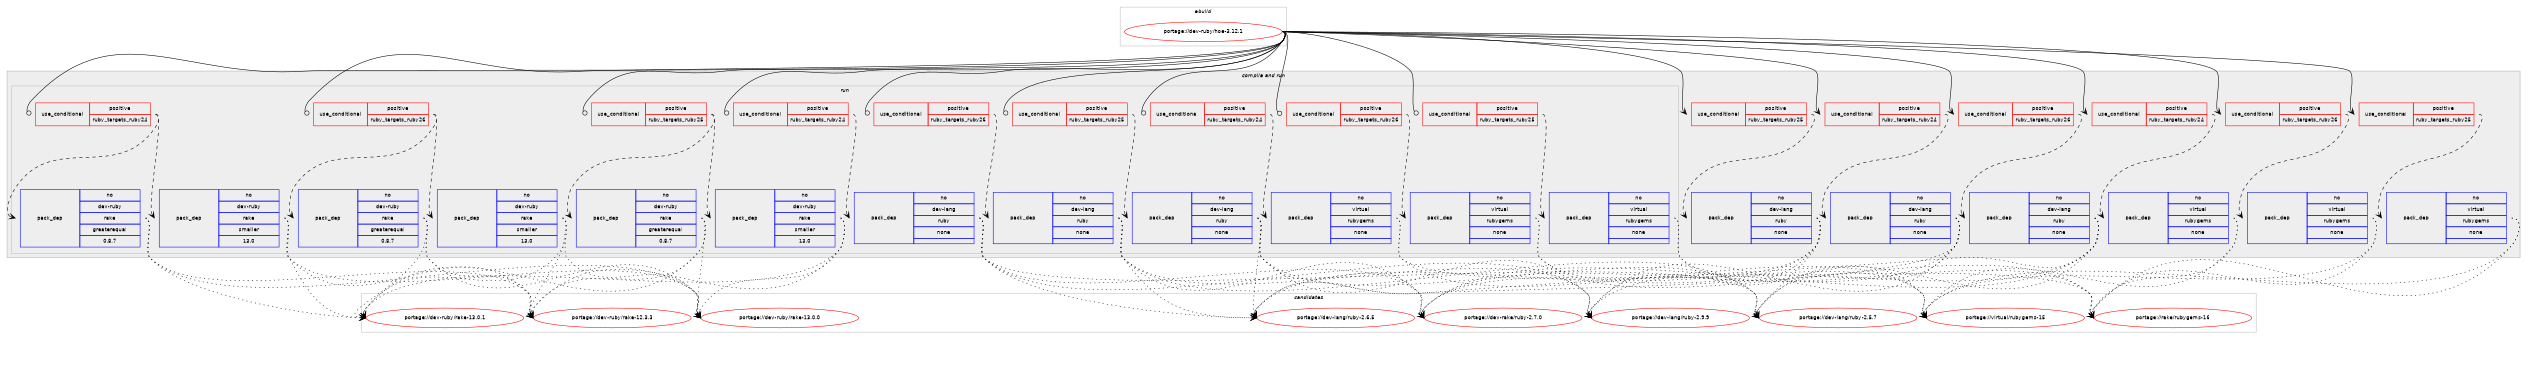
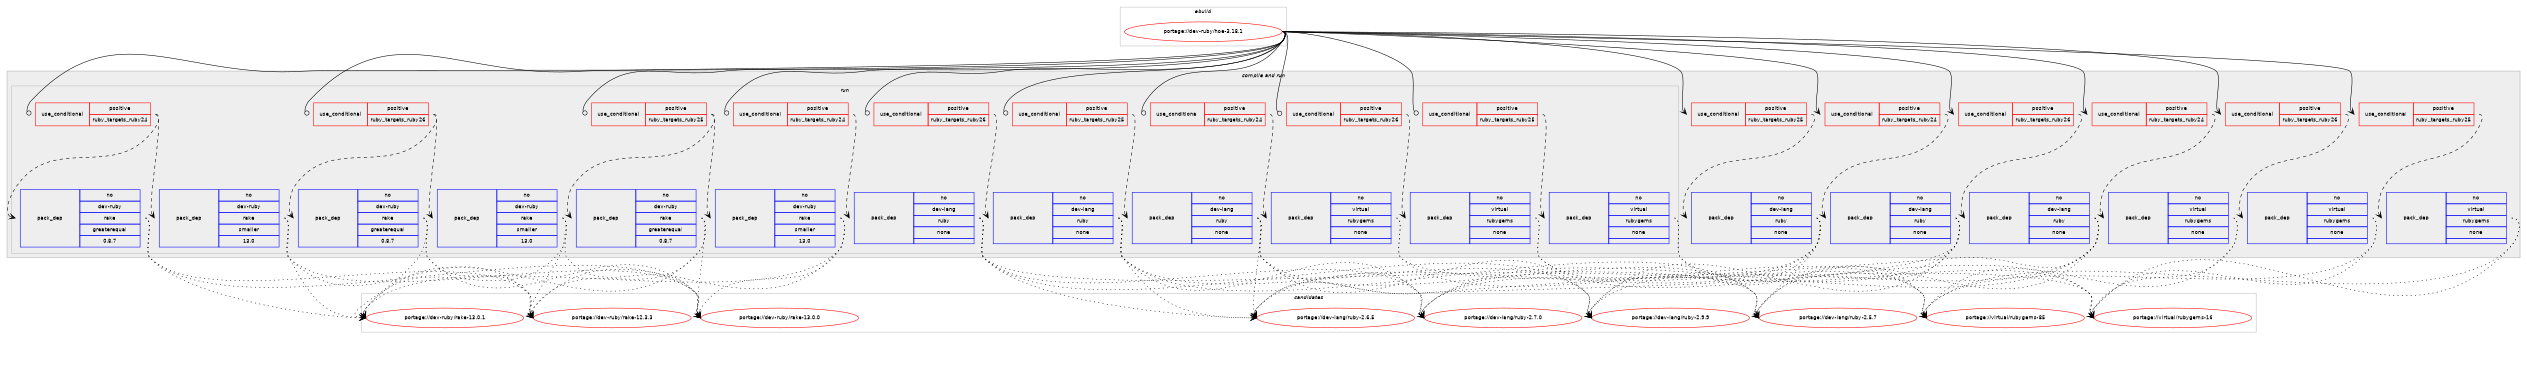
(1203, 32) -> (1203, 32)
(1503, 318) -> (1503, 318)
(2006, 318) -> (2006, 318)
(2173, 318) -> (2173, 318)
